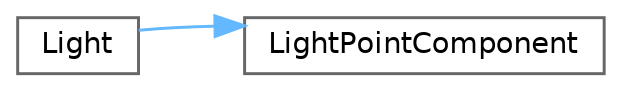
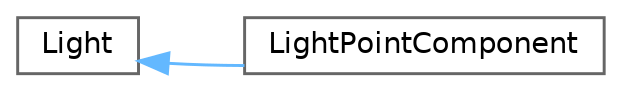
(176, 28) -> (207, 65)
